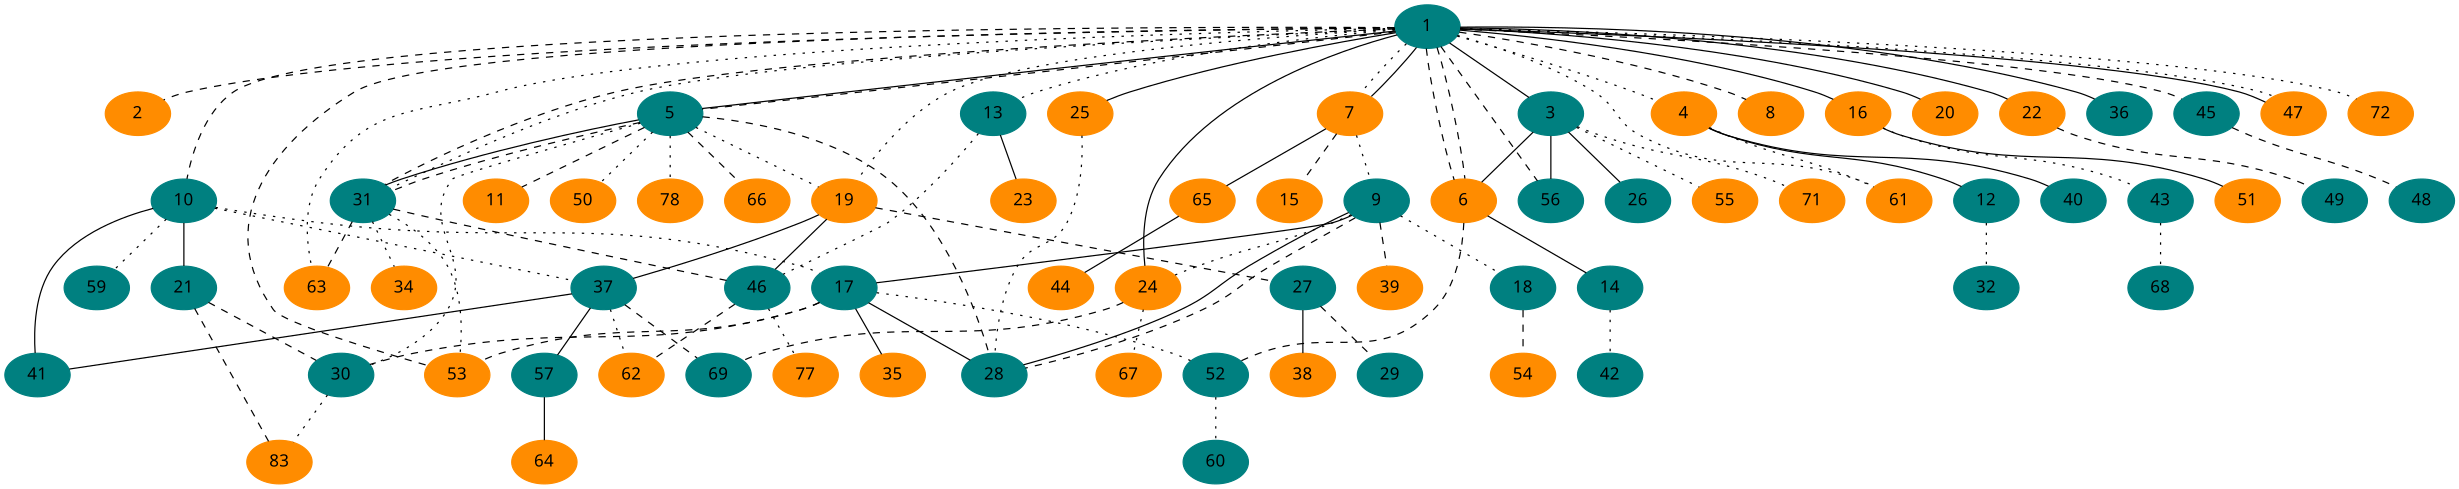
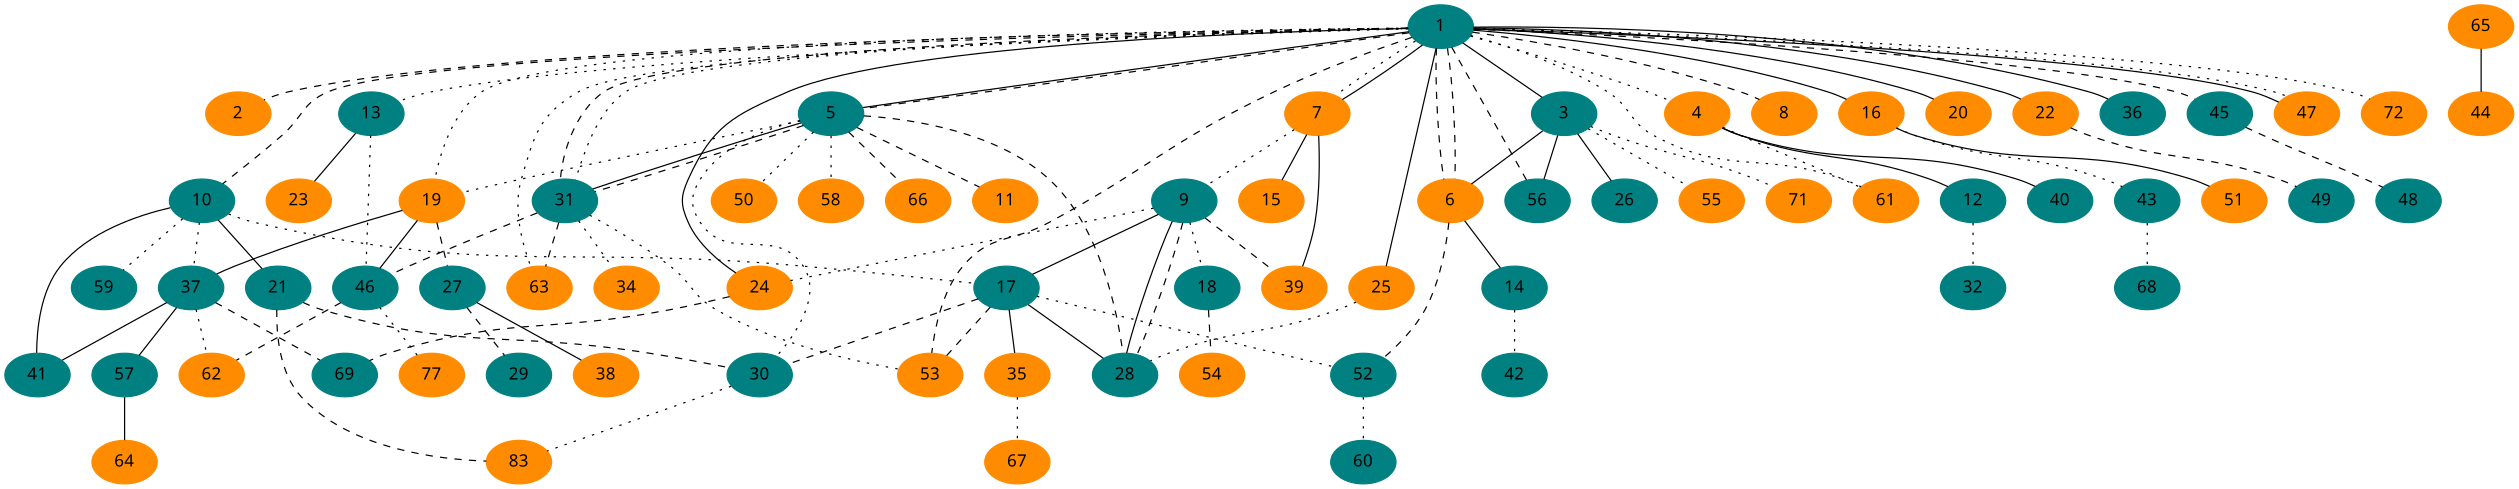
(1276, 157) -> (1318, 202)
(1320, 157) -> (1294, 157)
(670, 201) -> (831, 201)
(1138, 331) -> (1017, 419)
